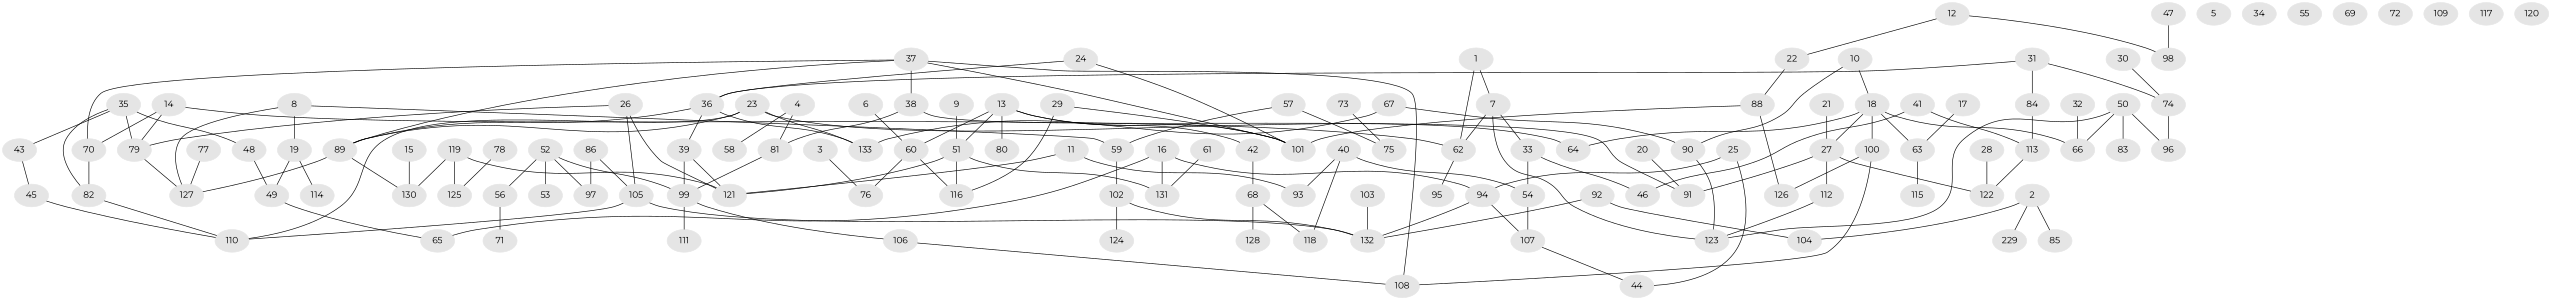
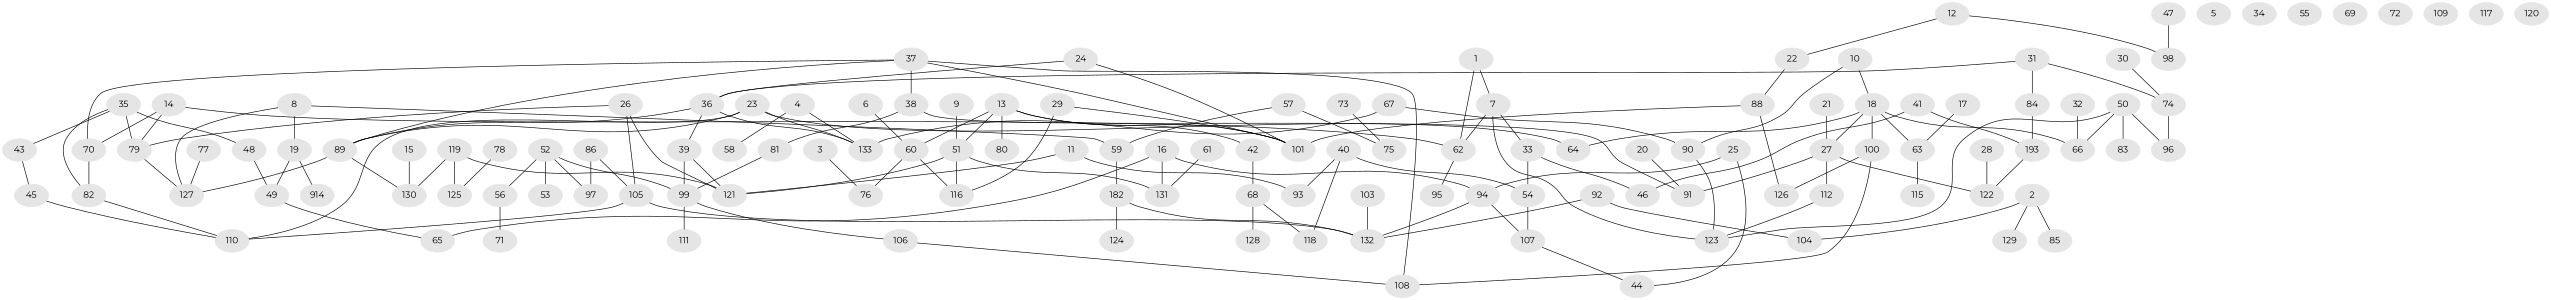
(784, 132) -> (840, 132)
(2032, 150) -> (2032, 150)
(317, 195) -> (317, 195)
(1117, 195) -> (1117, 195)
(2010, 241) -> (2010, 241)
